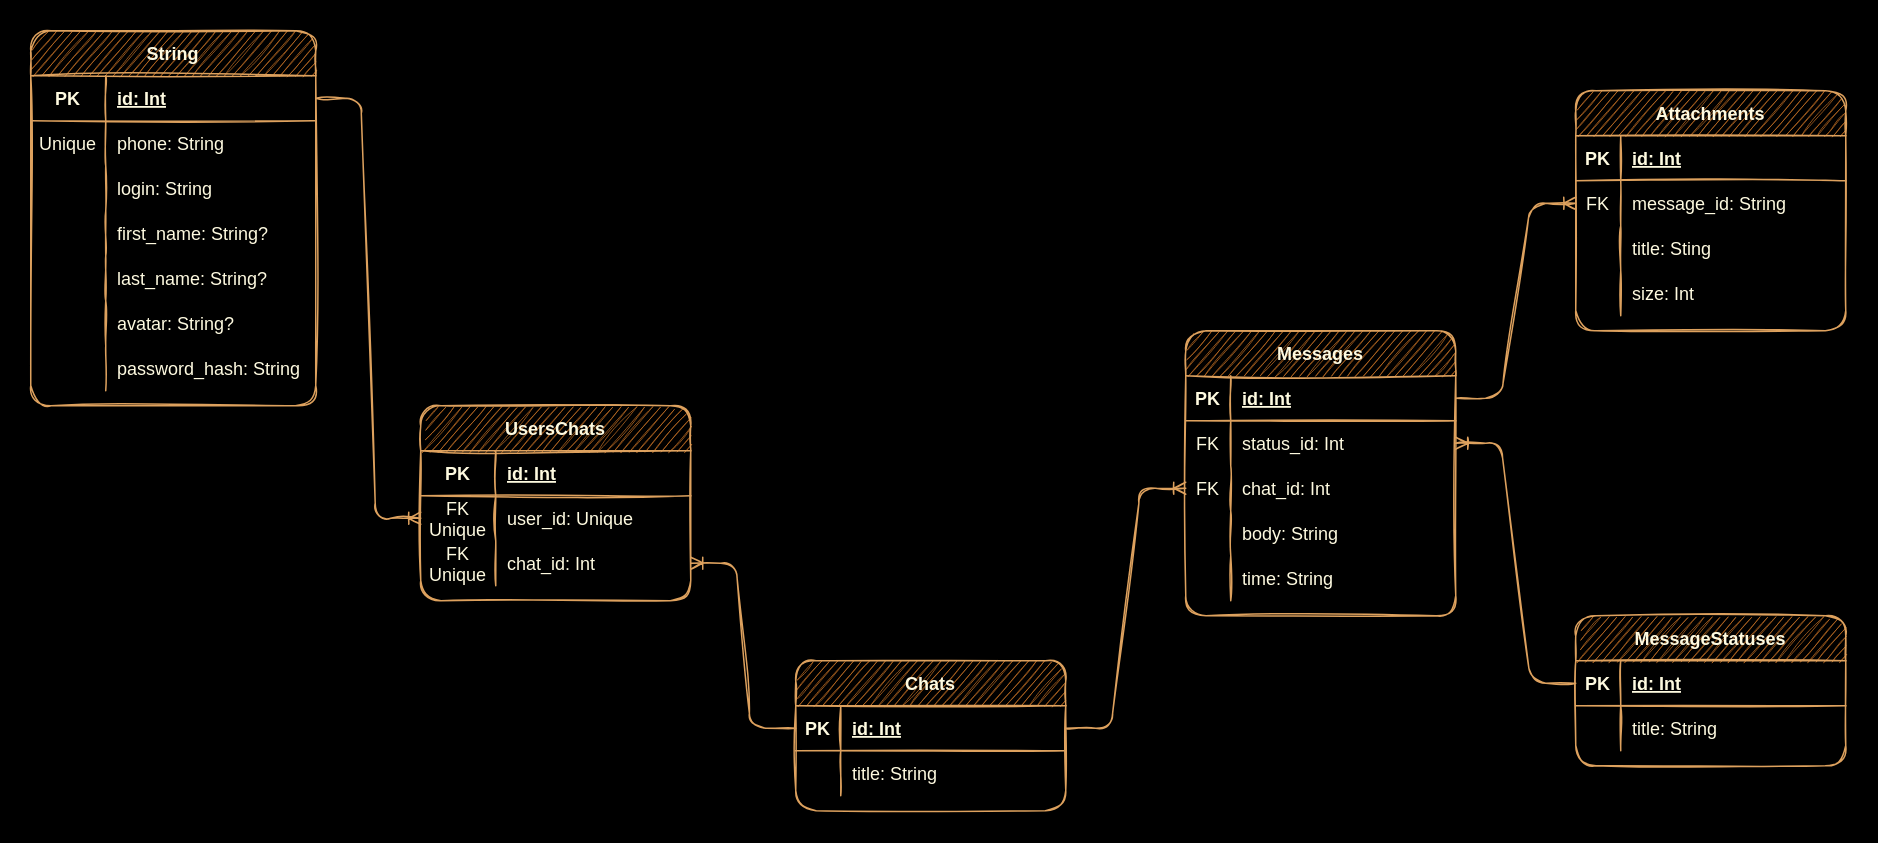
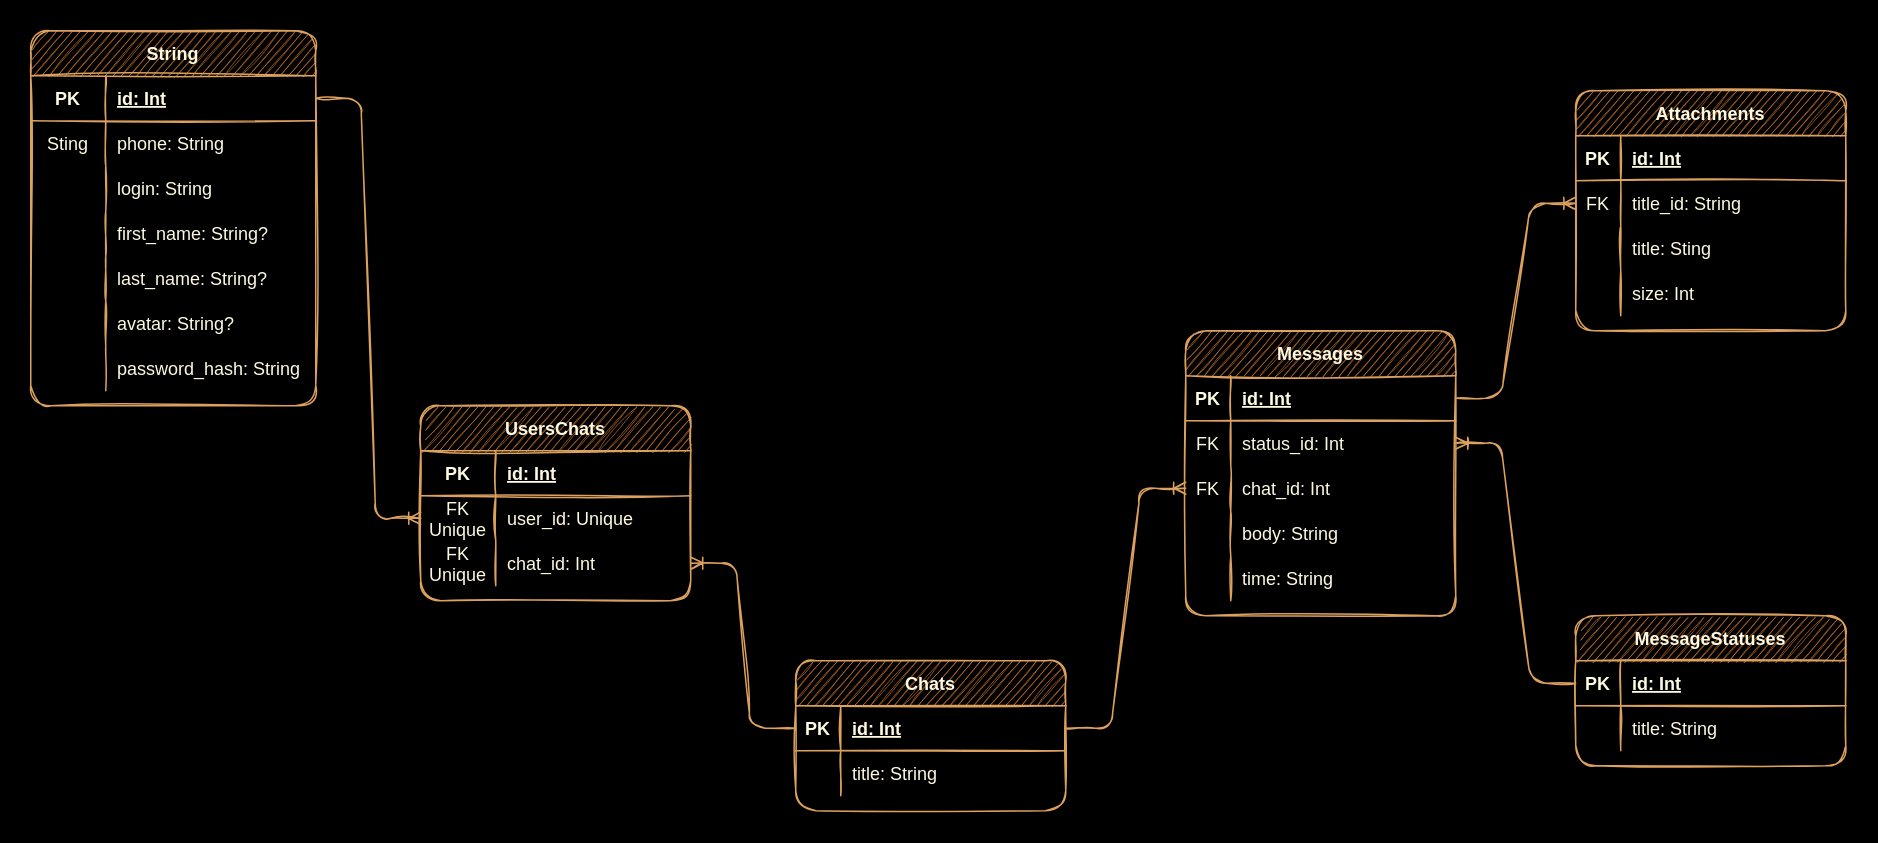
(68, 144) -> (68, 144)
(1713, 204) -> (1699, 204)
